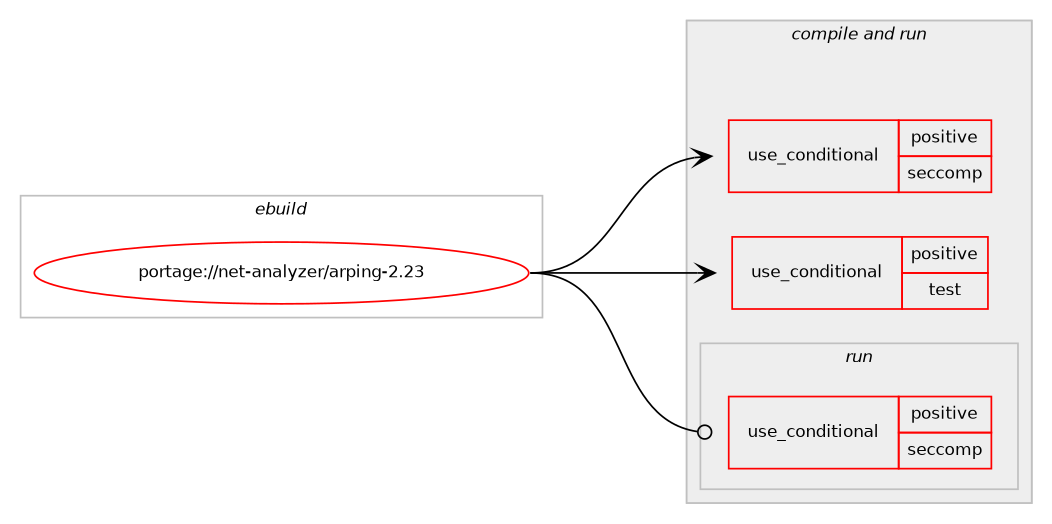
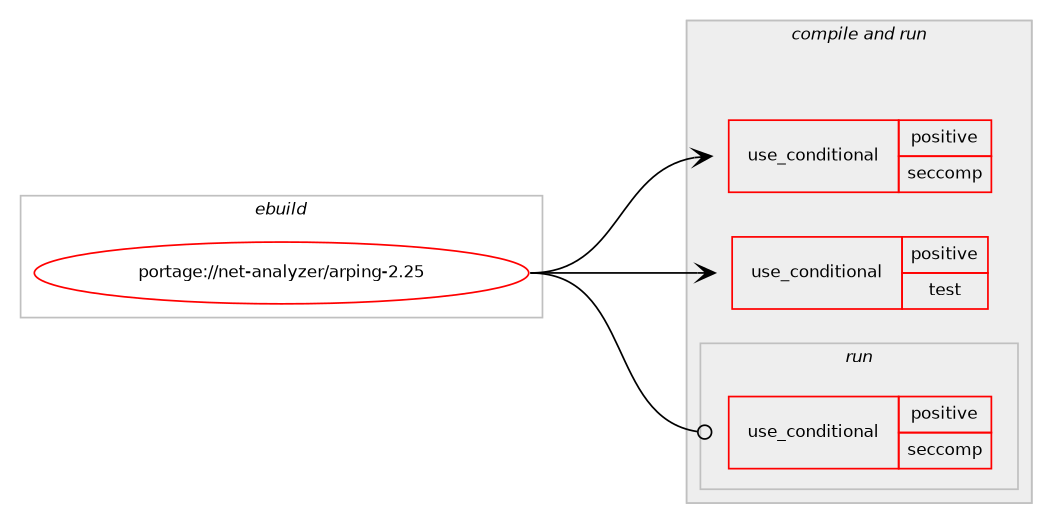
(282, 273) -> (282, 273)
